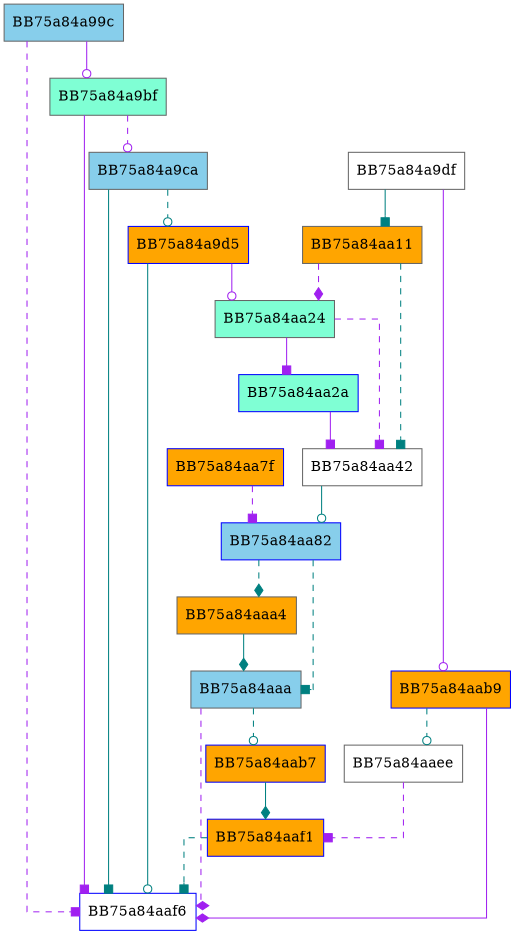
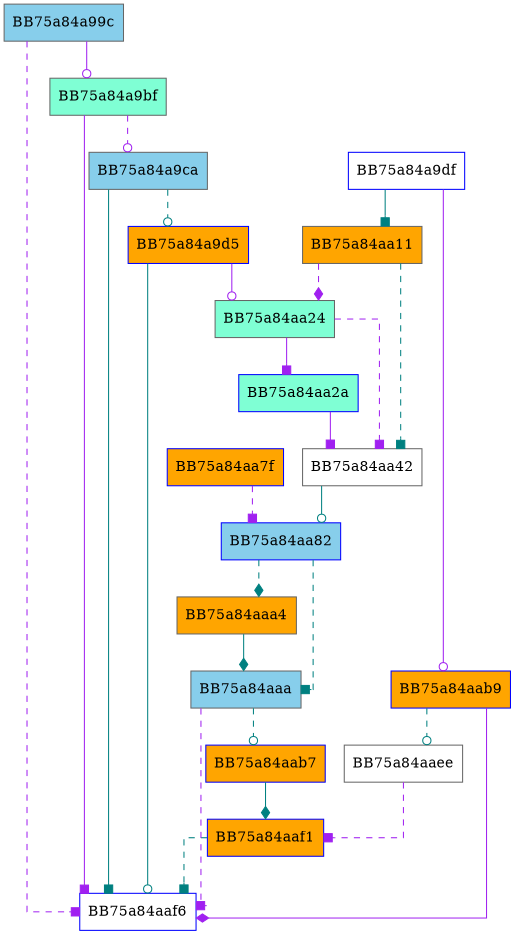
(407, 171) -> (407, 171)
(201, 807) -> (201, 807)
